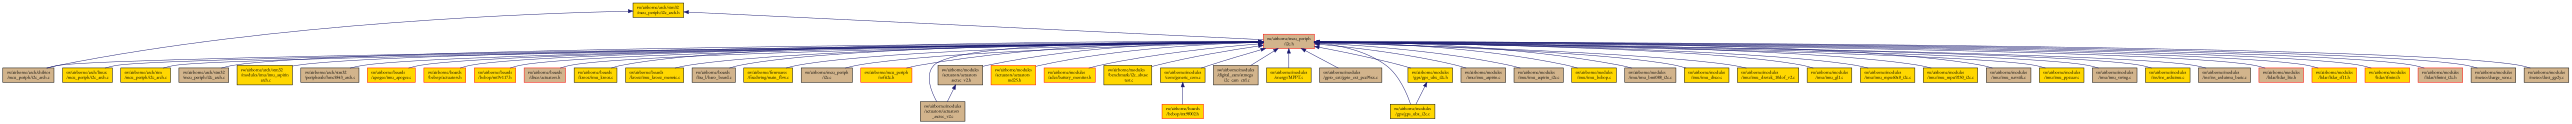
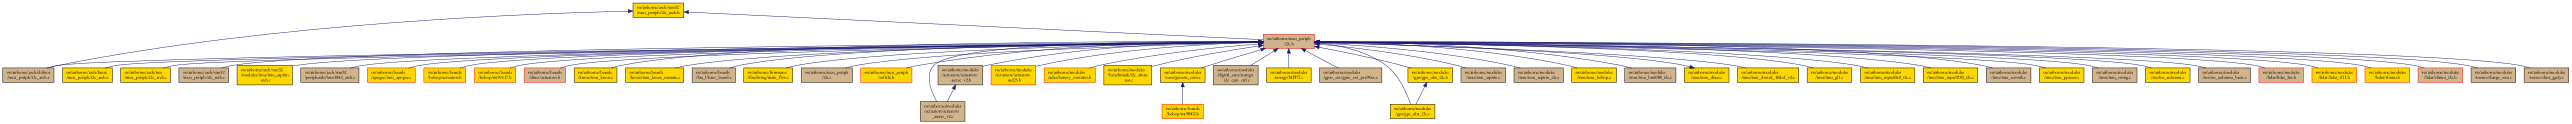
(1503, 50) -> (1503, 49)
